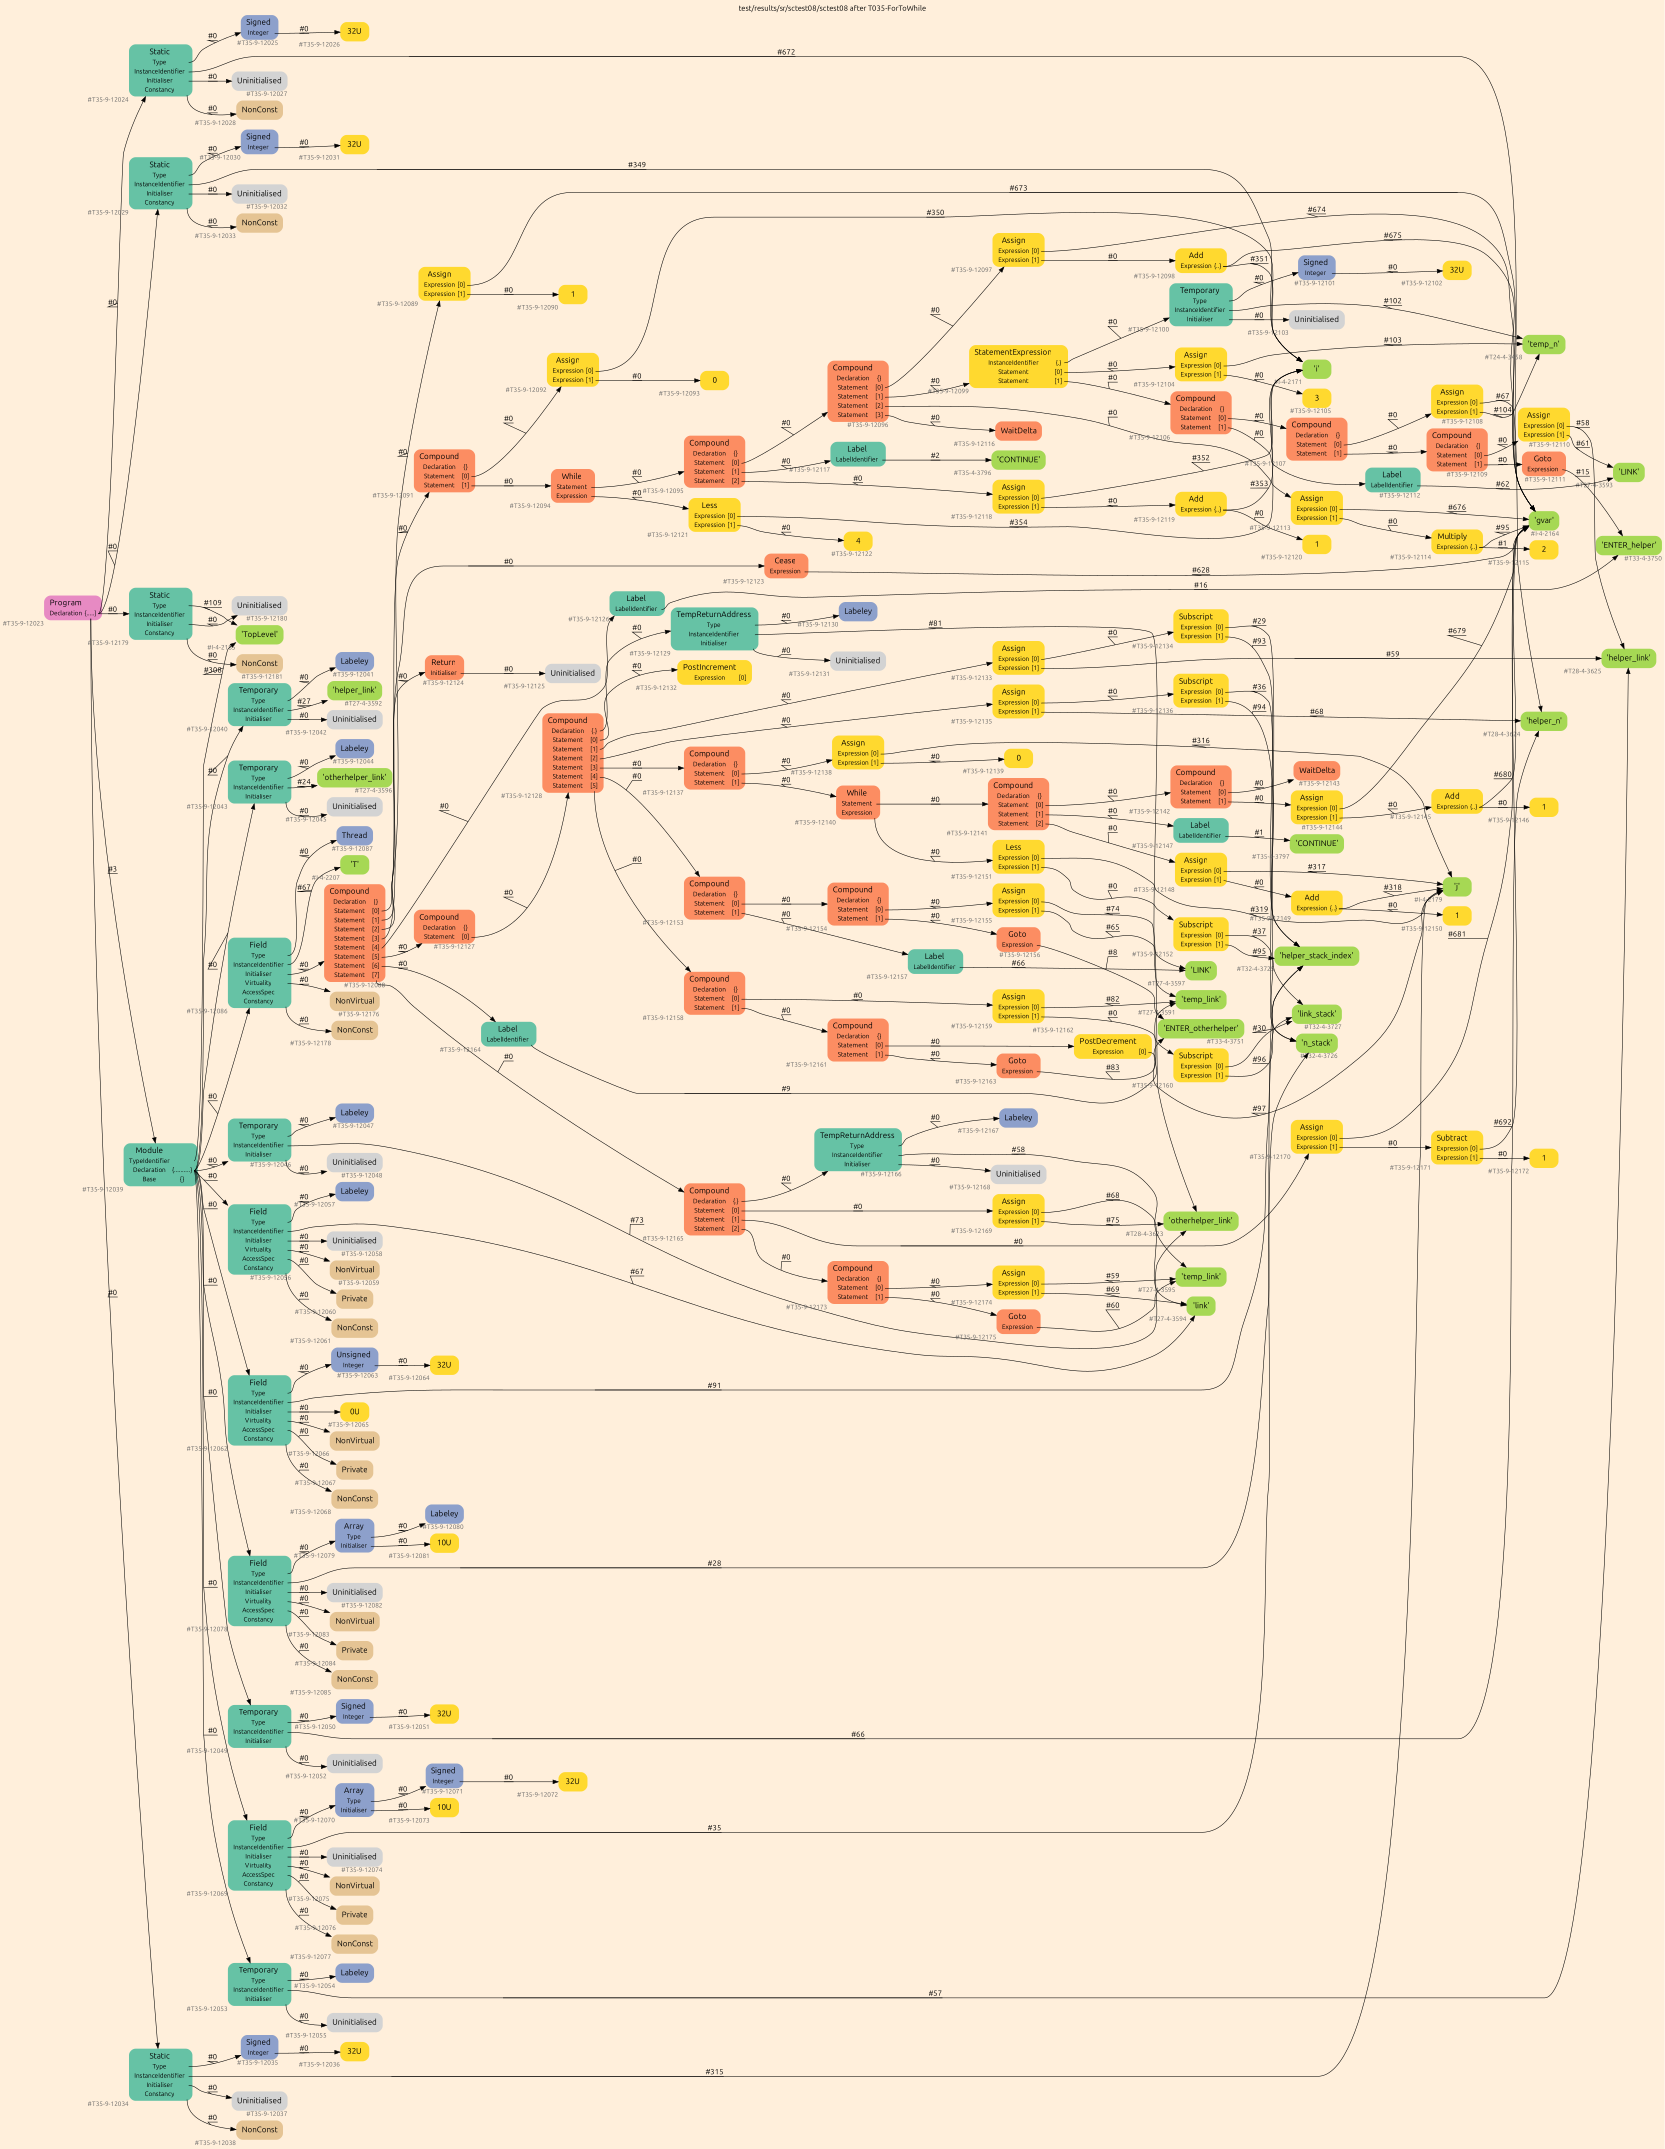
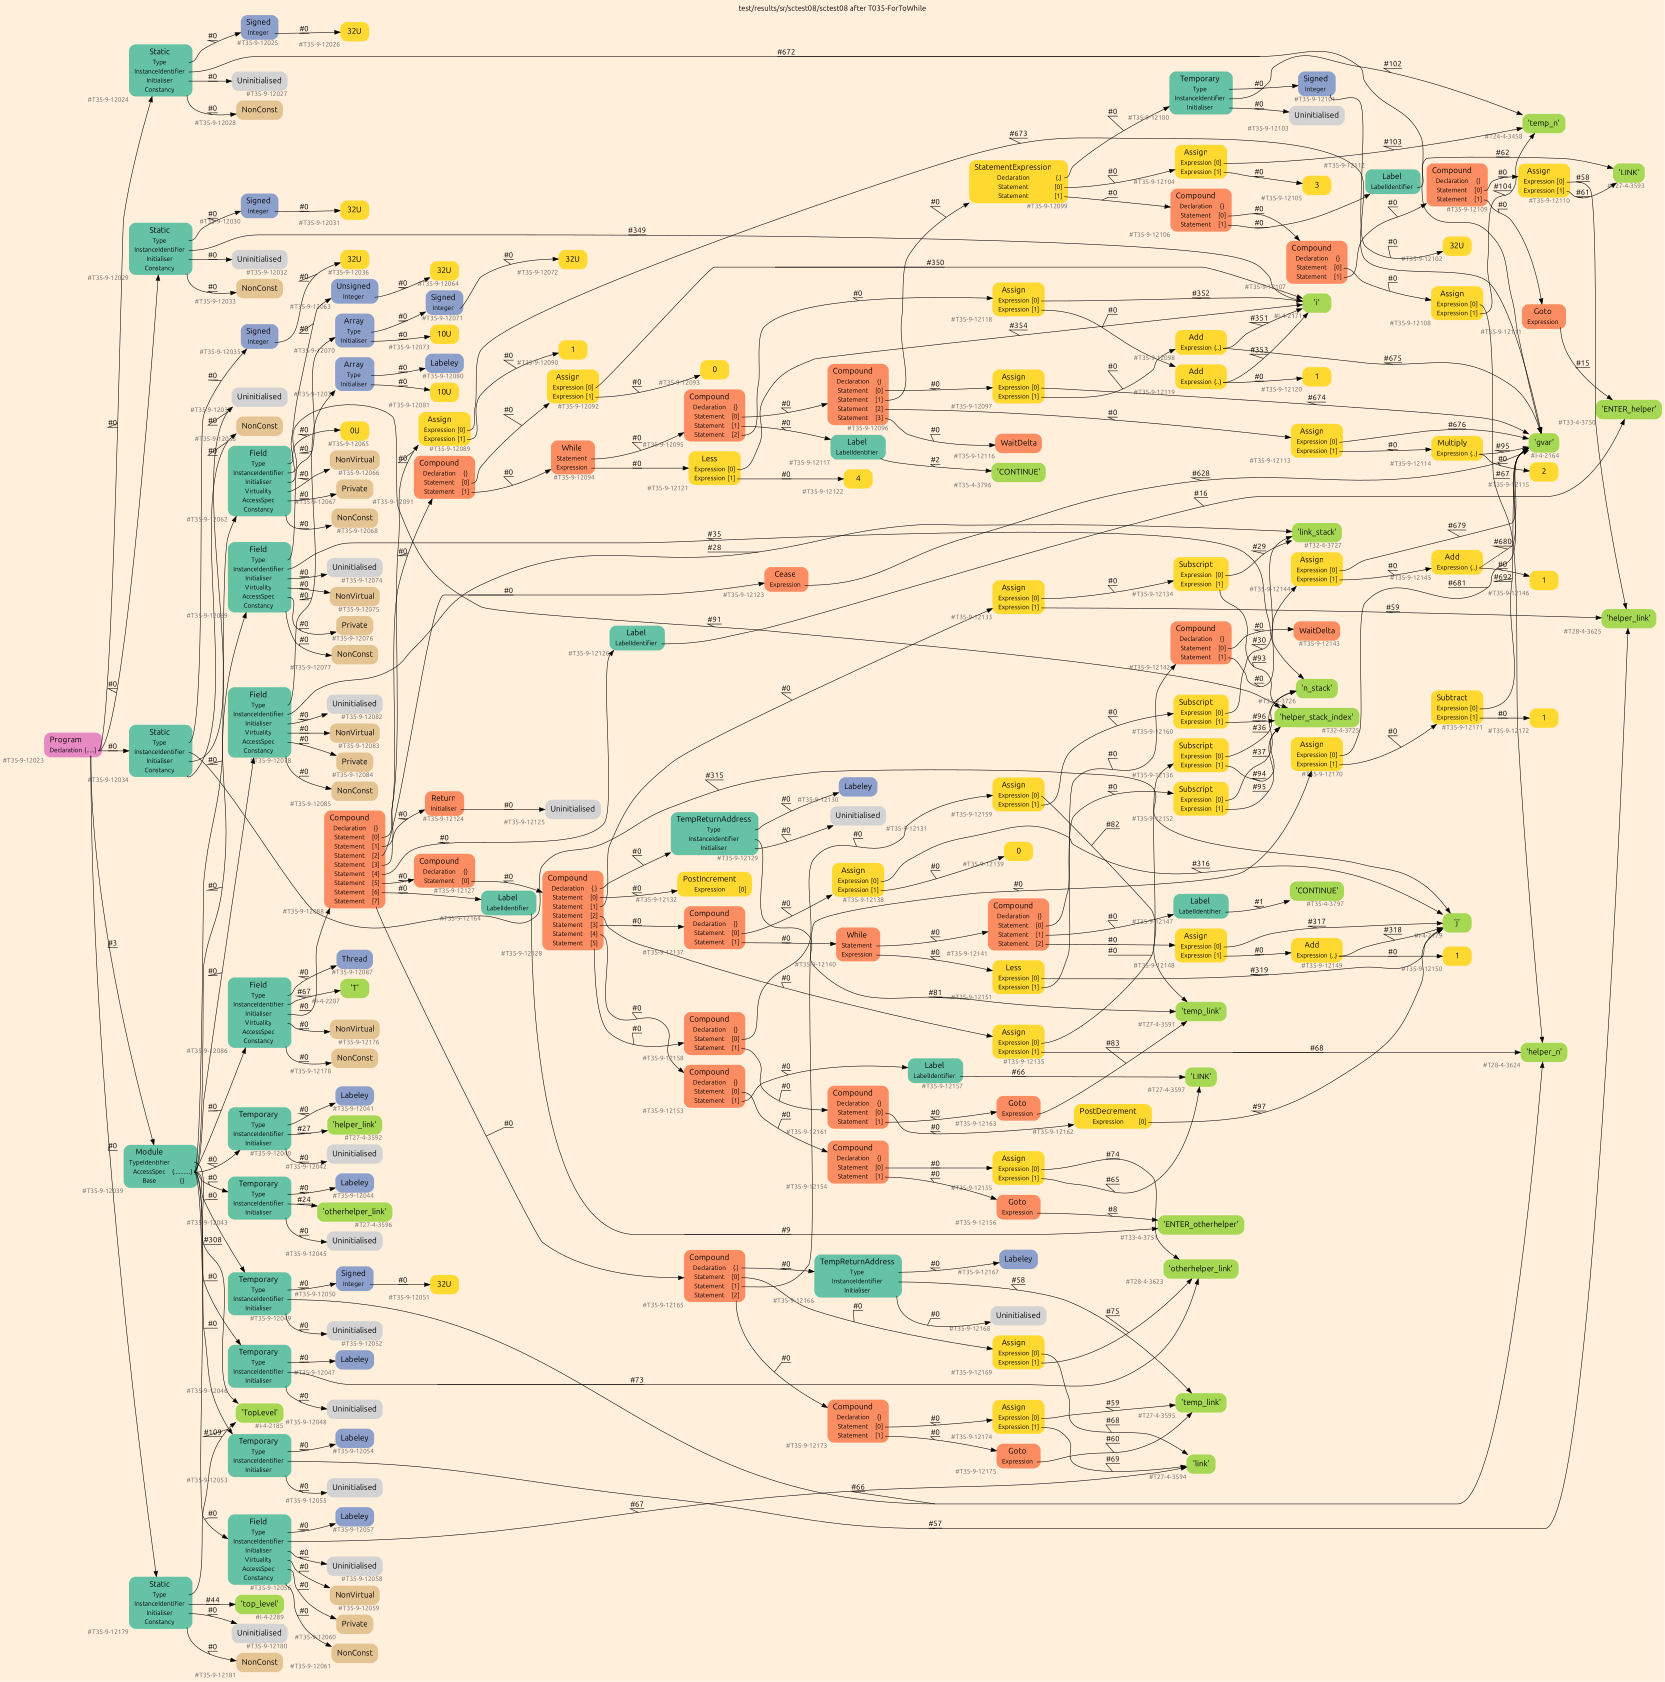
(1013, 363) -> (1013, 178)
(1503, 544) -> (1503, 459)
(149, 1170) -> (149, 1172)
none -> (260, 1604)
